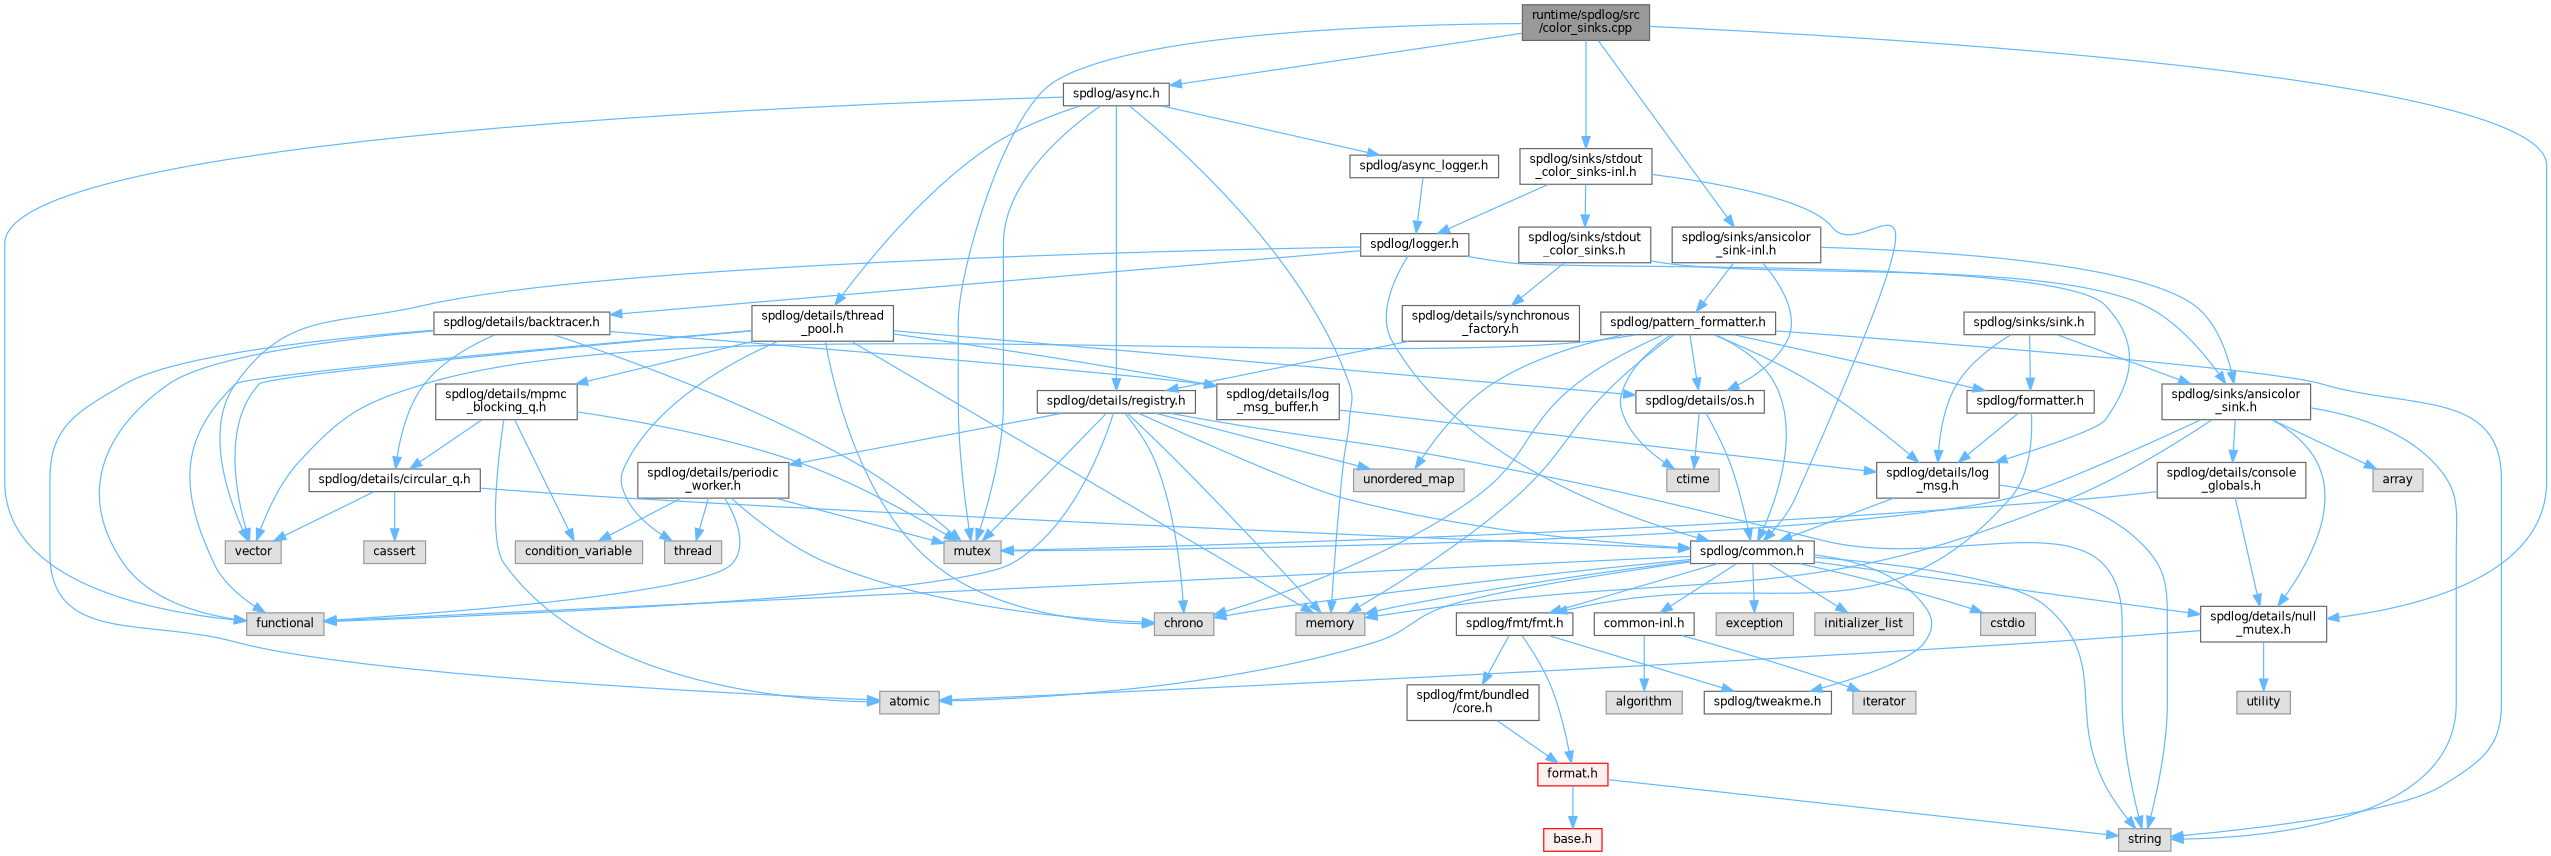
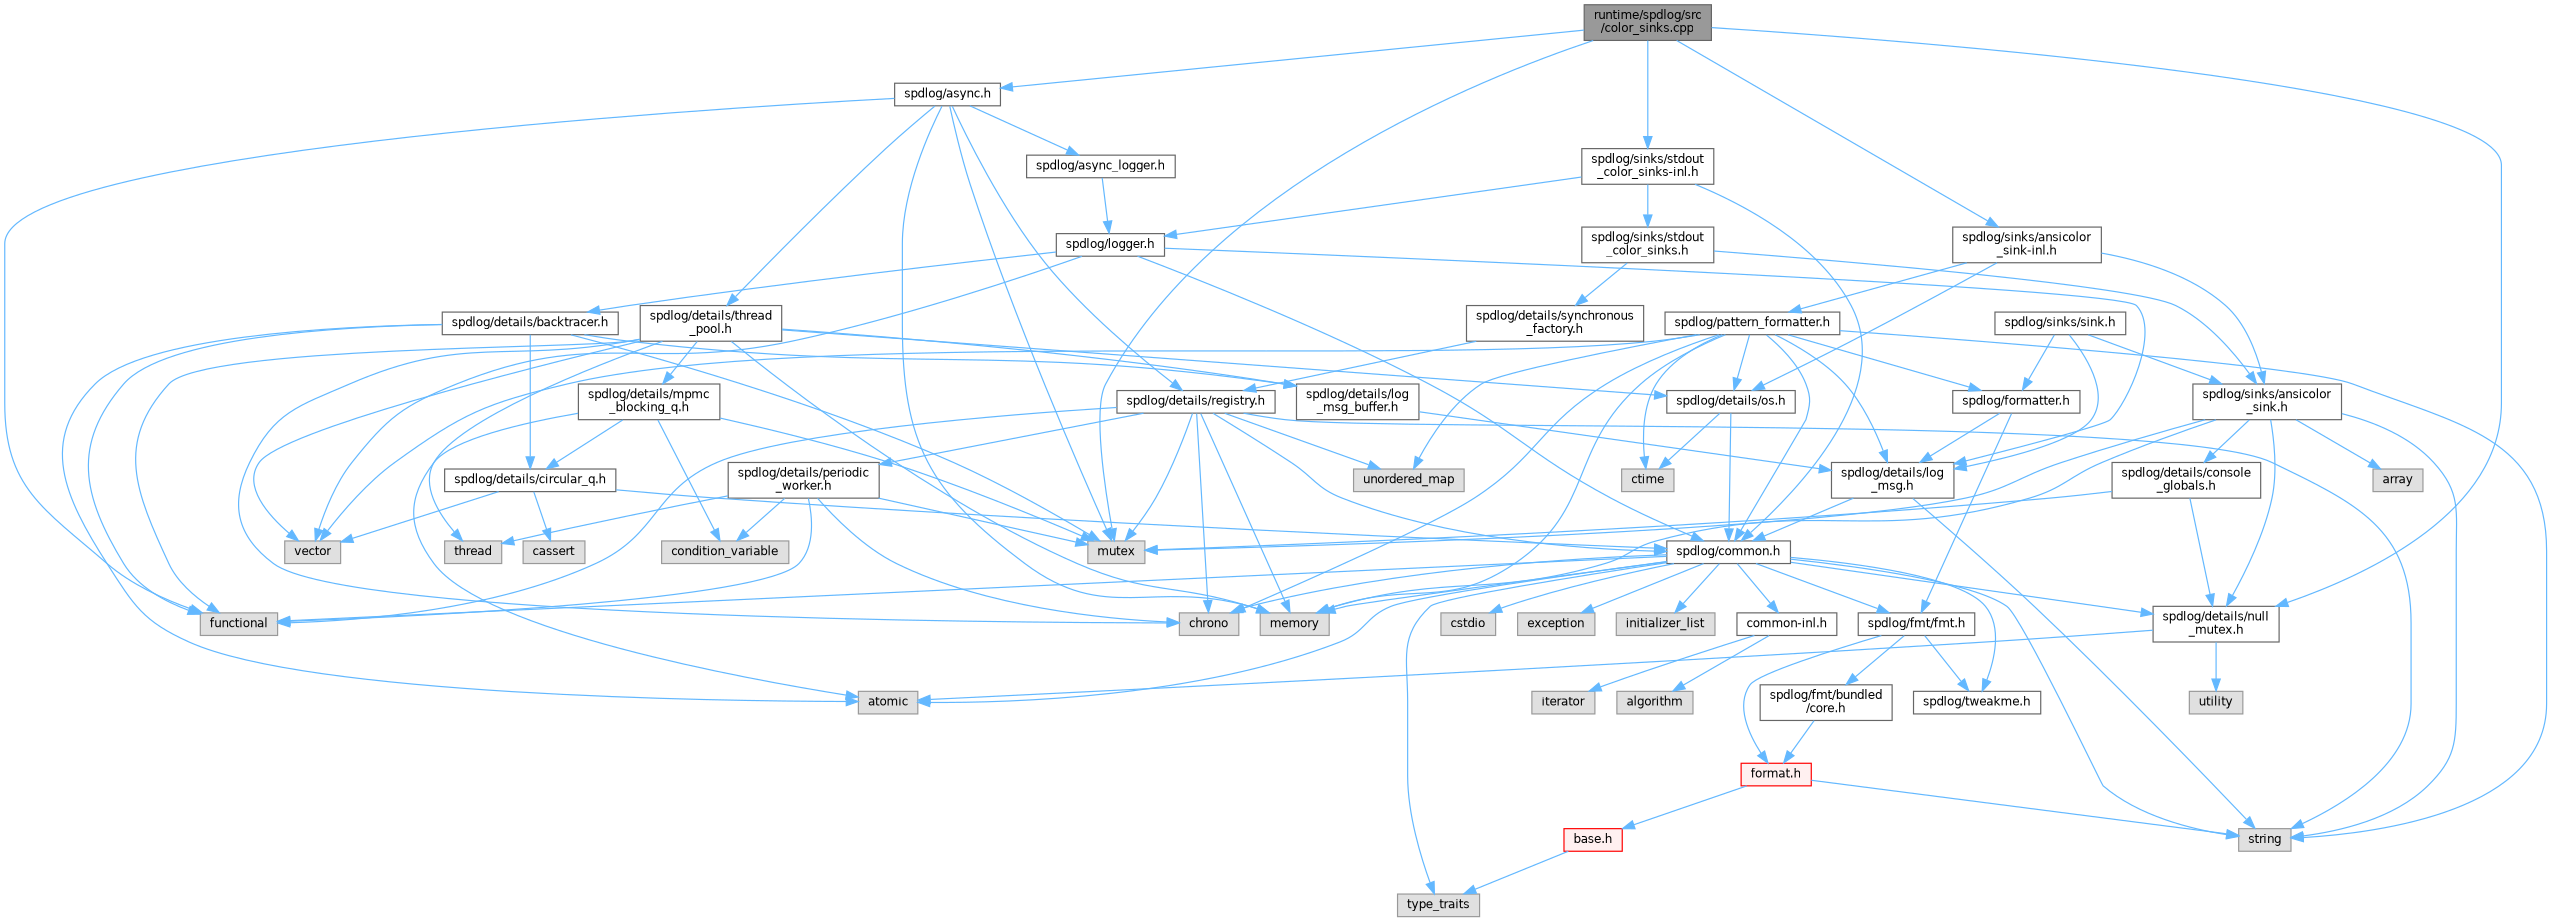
none -> (1439, 905)
